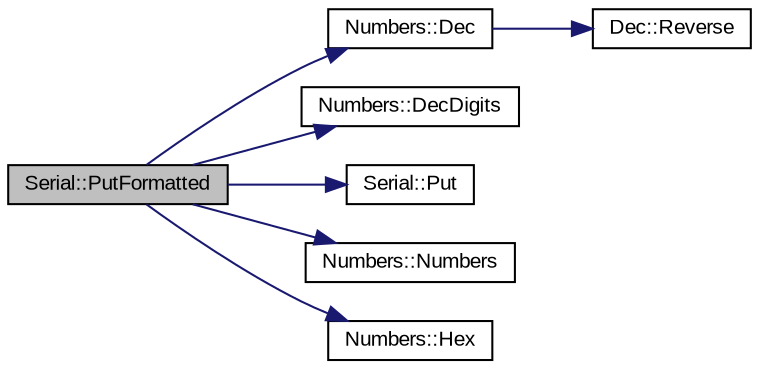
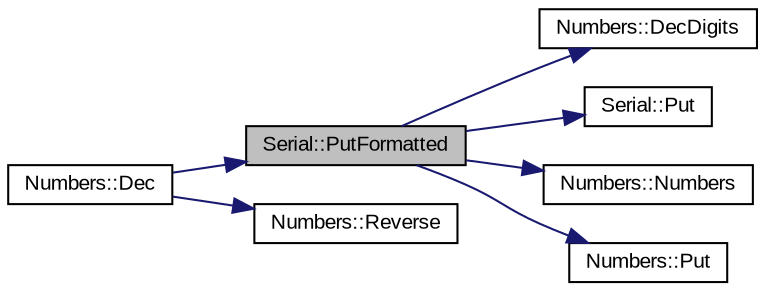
(672, 29) -> (356, 224)
(234, 106) -> (199, 169)
(410, 341) -> (648, 263)
